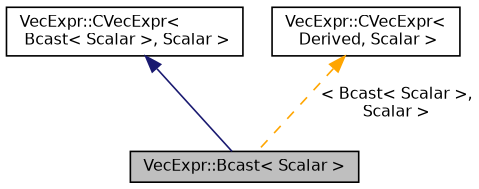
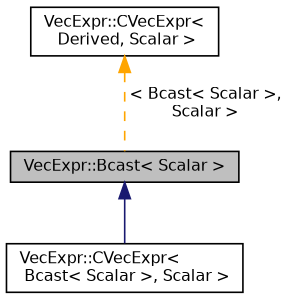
(194, 110) -> (125, 221)
